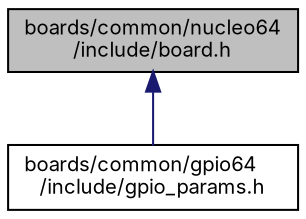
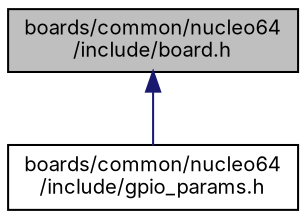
(153, 177) -> (153, 177)
